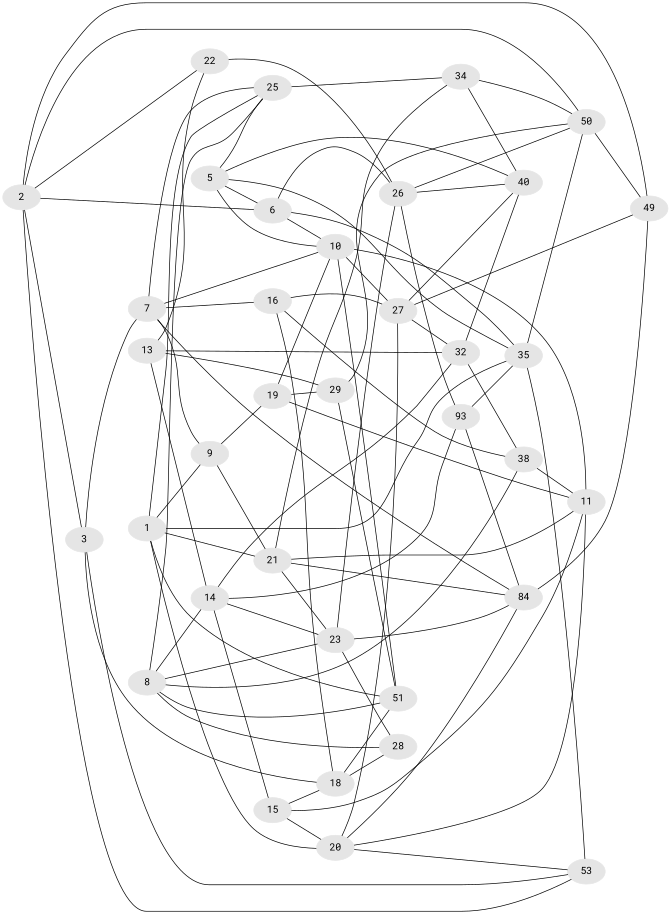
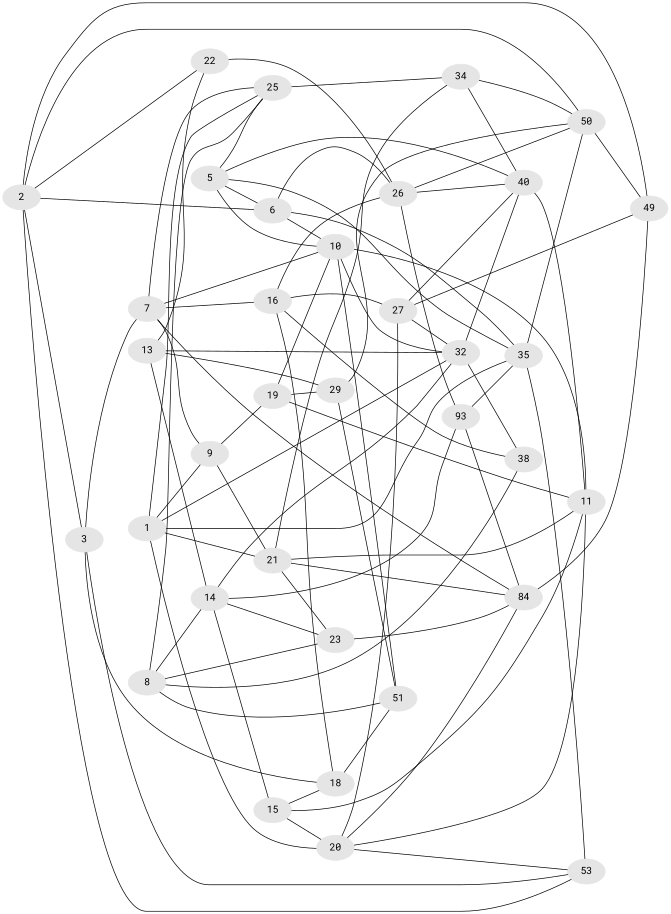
(367, 279) -> (375, 325)
(363, 406) -> (316, 229)
(555, 481) -> (570, 339)
(240, 651) -> (311, 437)
(398, 747) -> none
